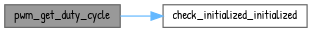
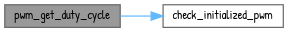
(235, 16) -> (223, 16)
